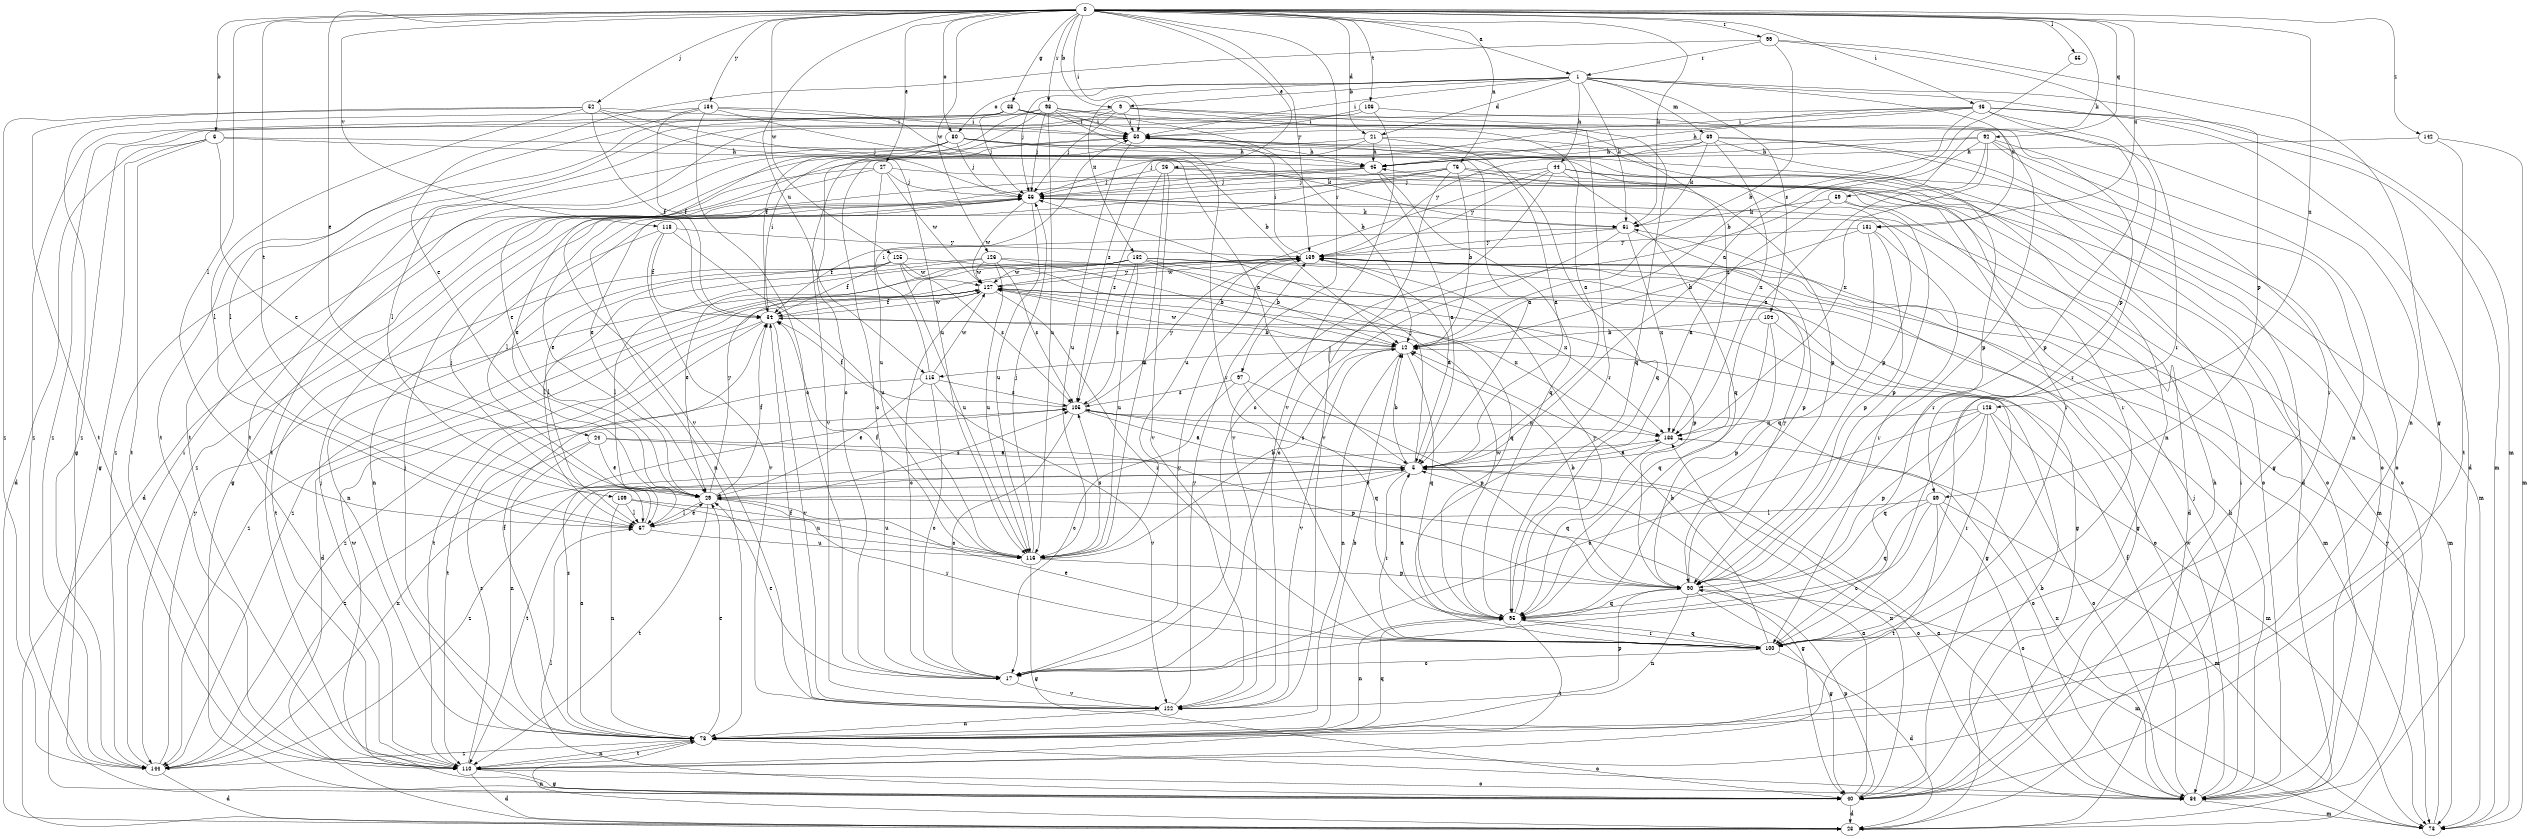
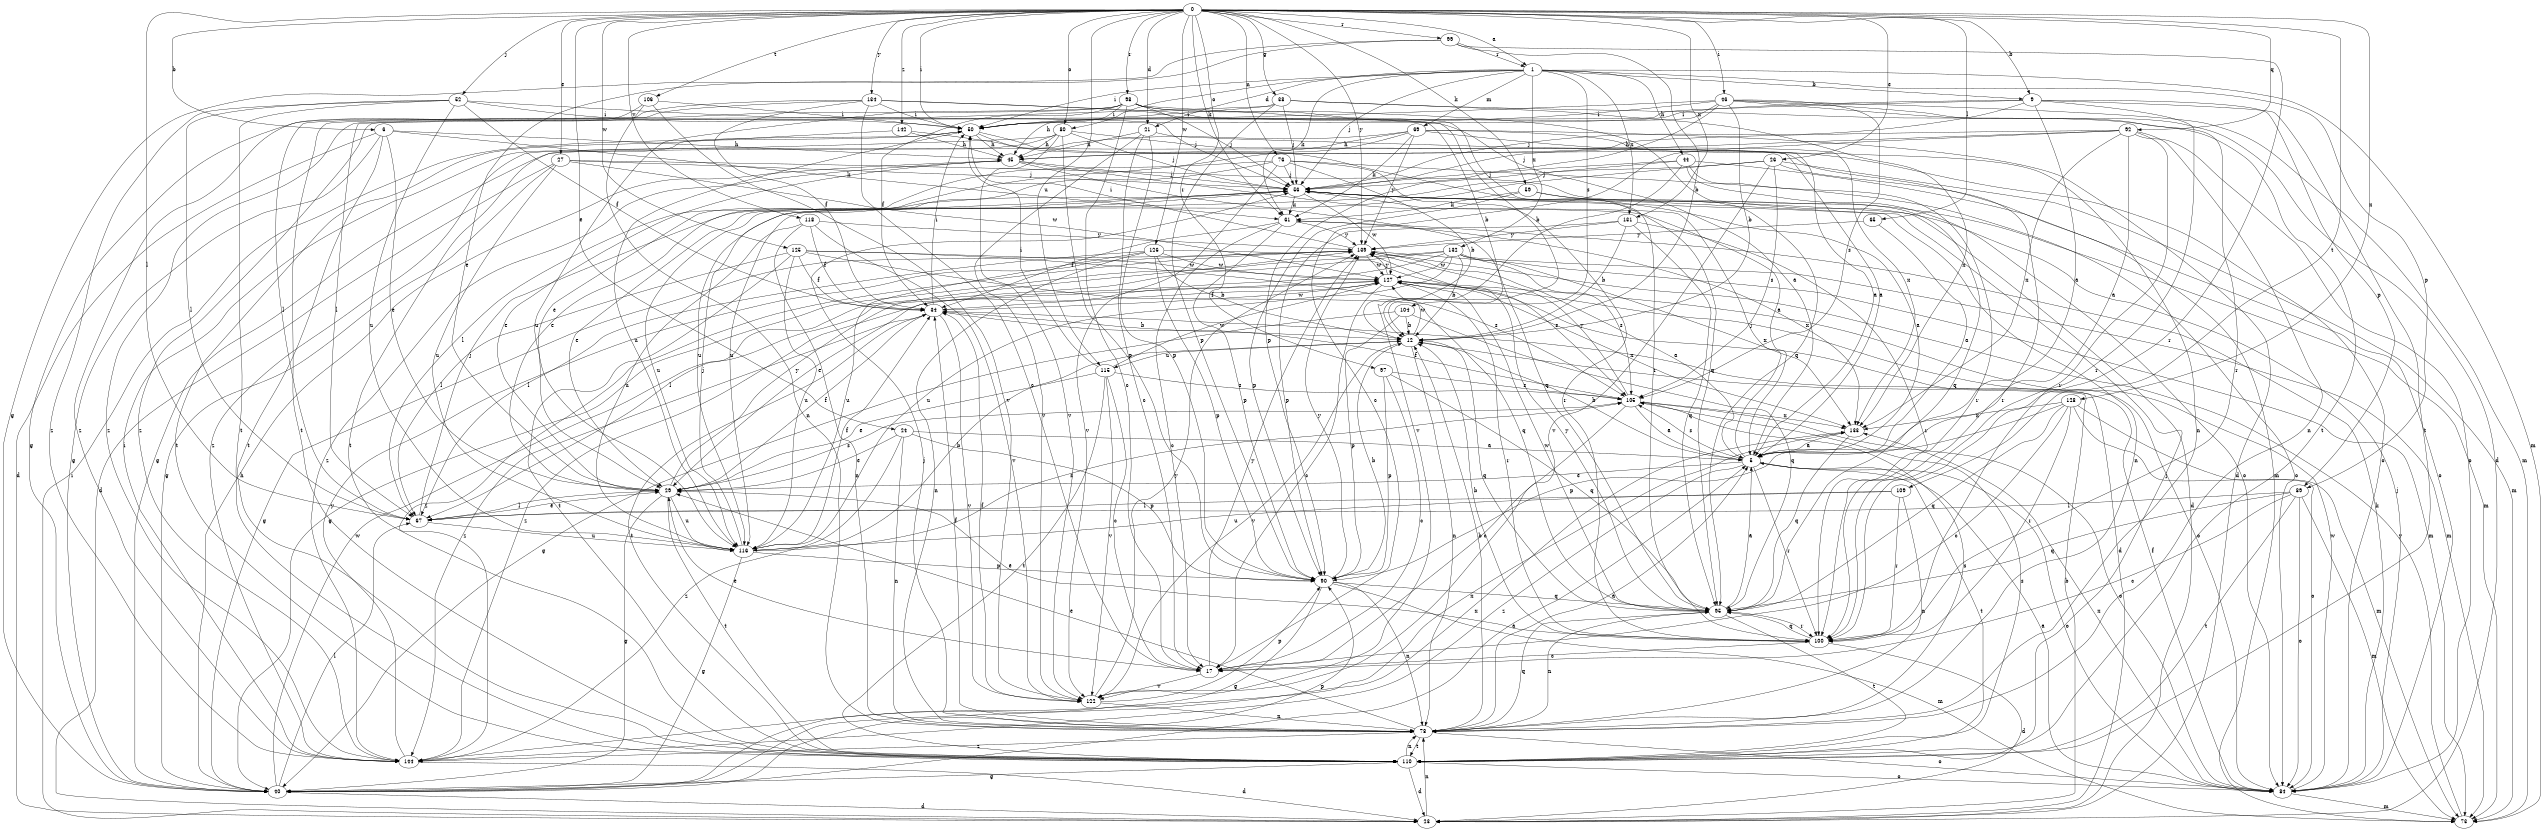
(1440, 224) -> (1619, 234)
